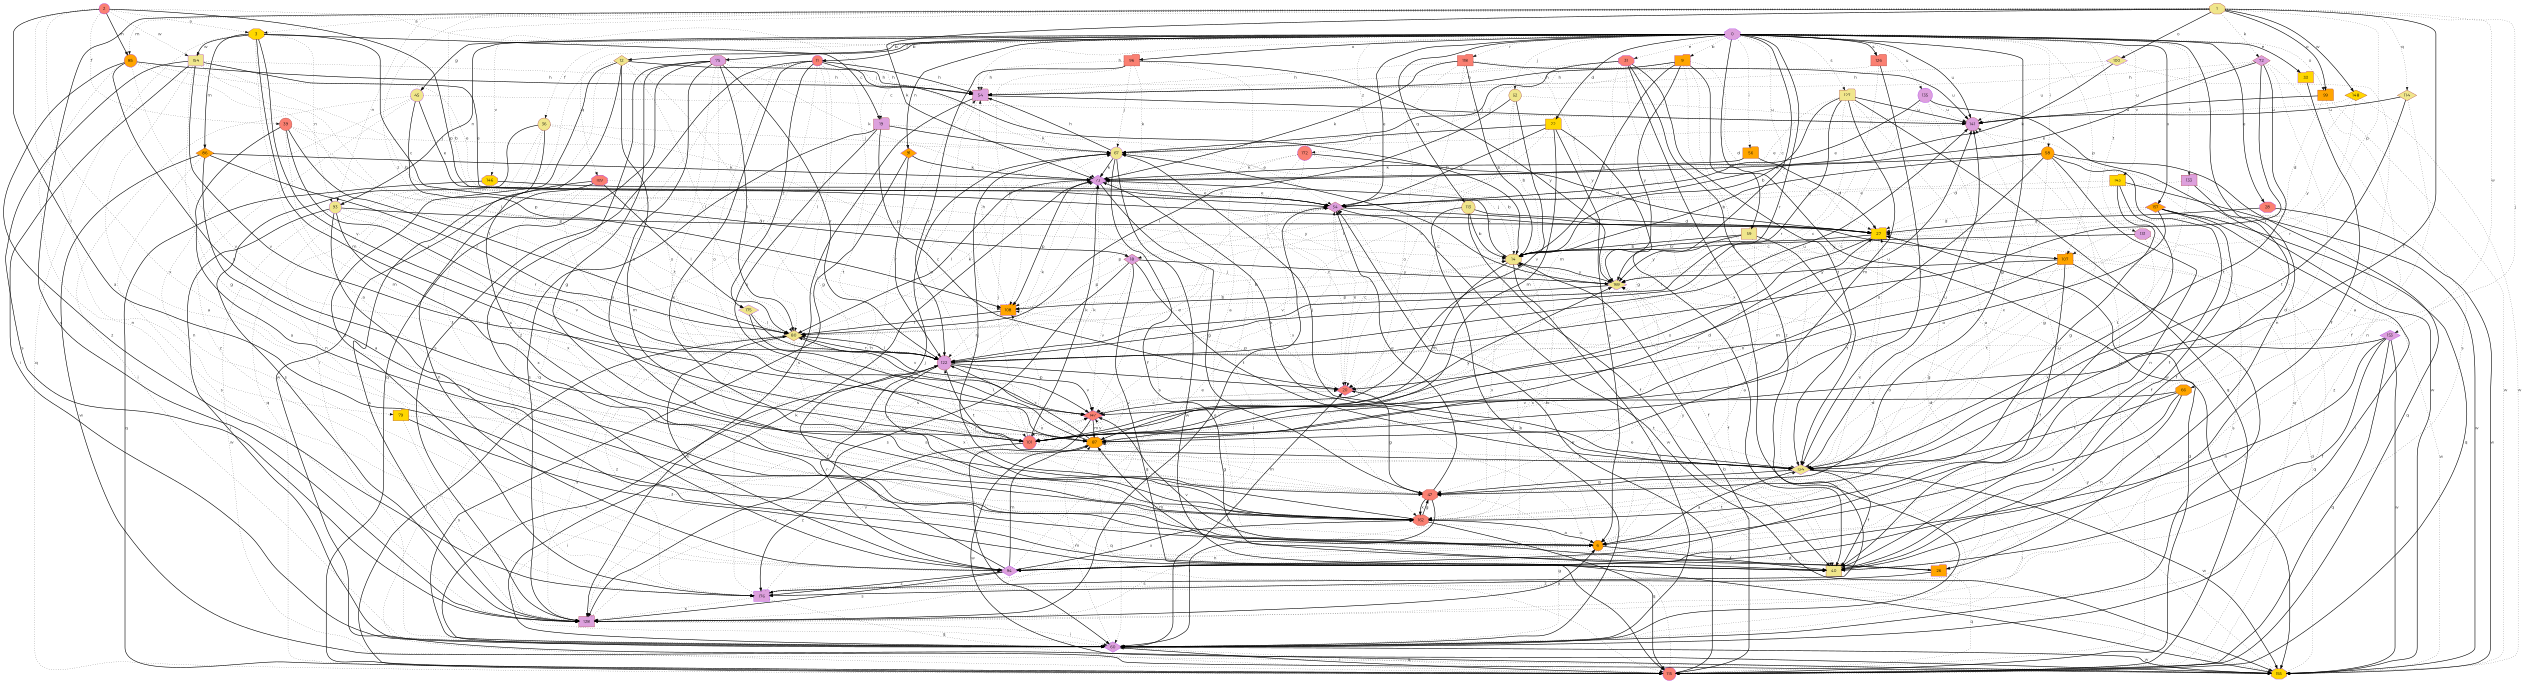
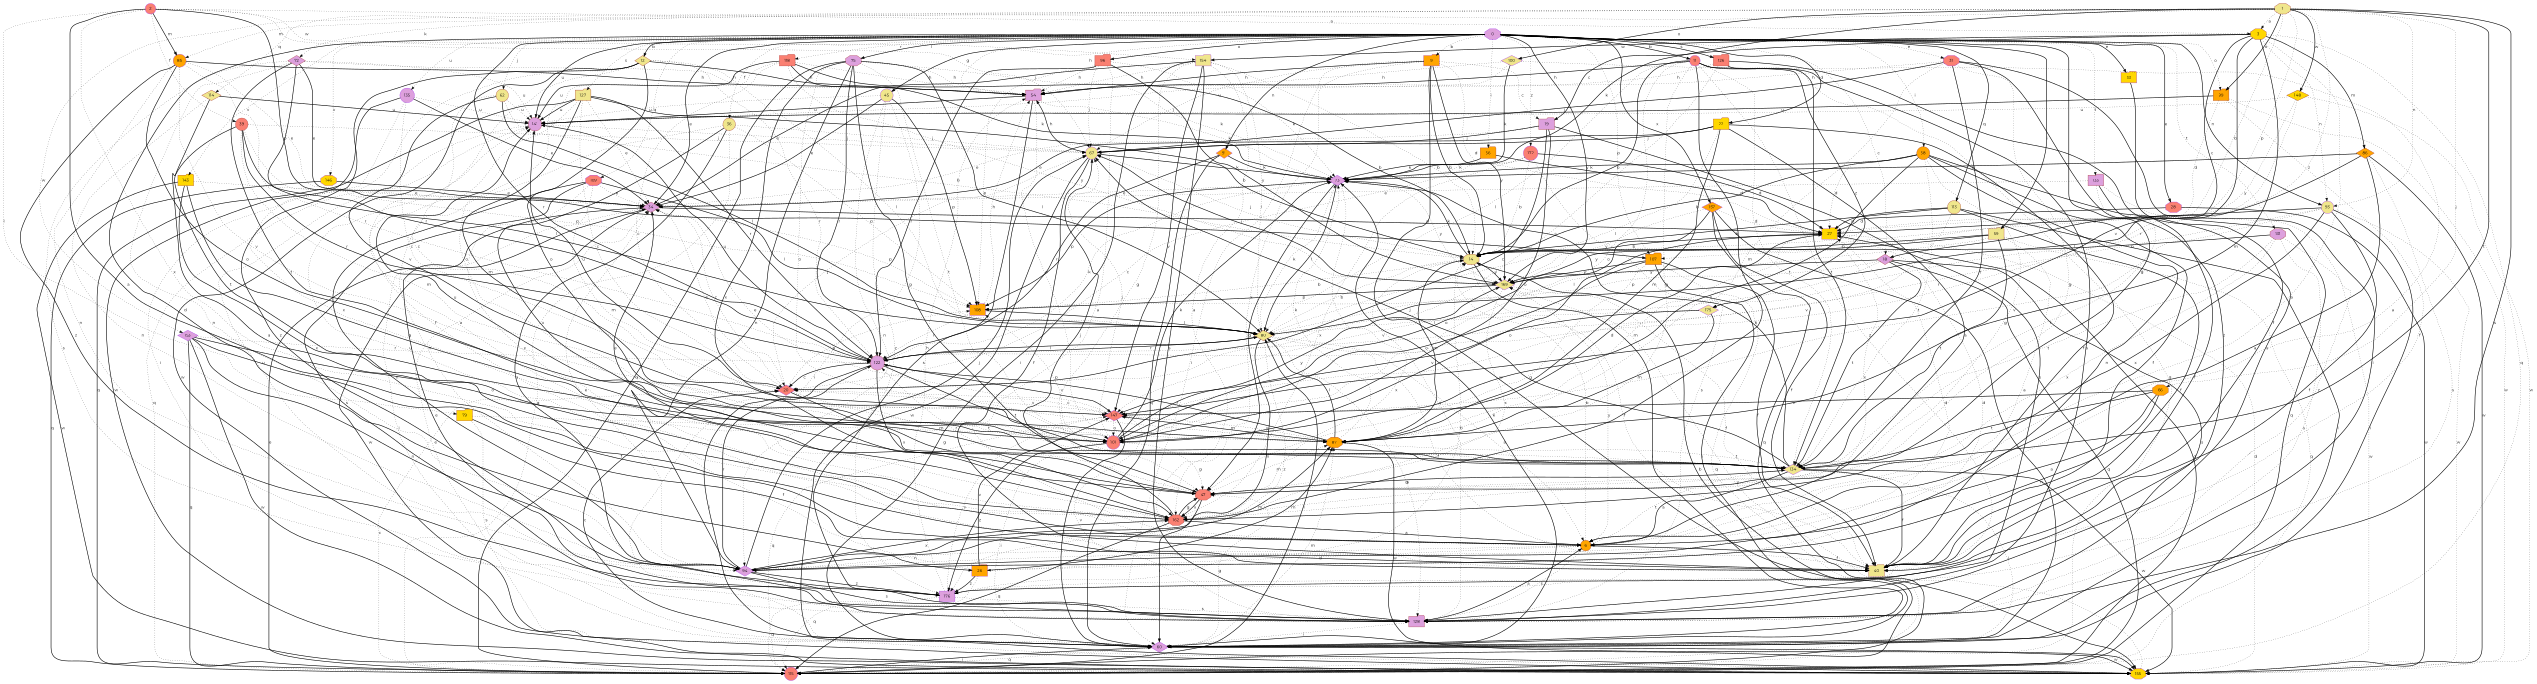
none -> (2206, 456)
